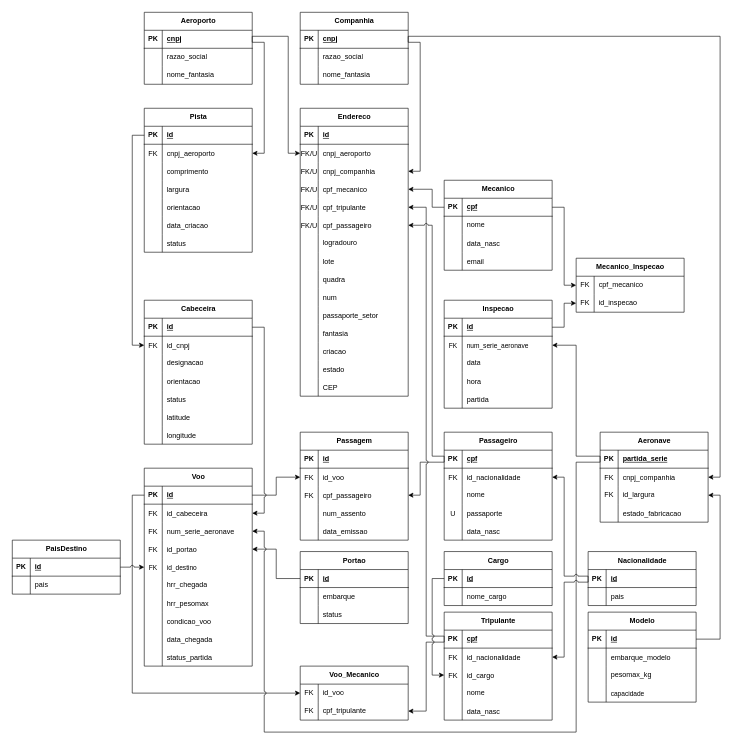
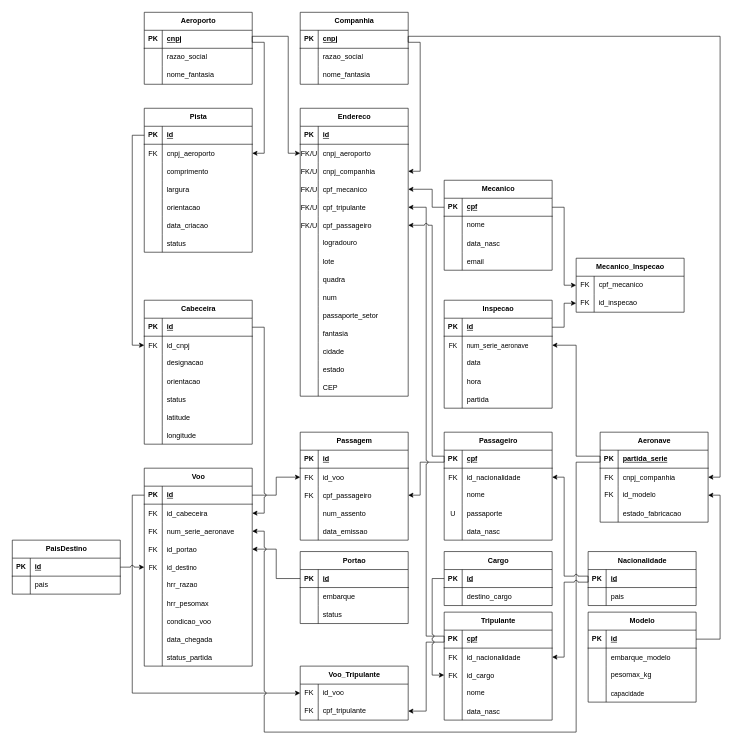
(336, 352) -> (334, 352)
(641, 495) -> (639, 495)
(189, 585) -> (185, 585)
(487, 597) -> (492, 597)
(355, 675) -> (355, 675)
